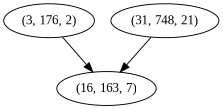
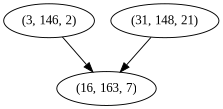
(49, 21) -> (49, 21)
(165, 21) -> (165, 21)
